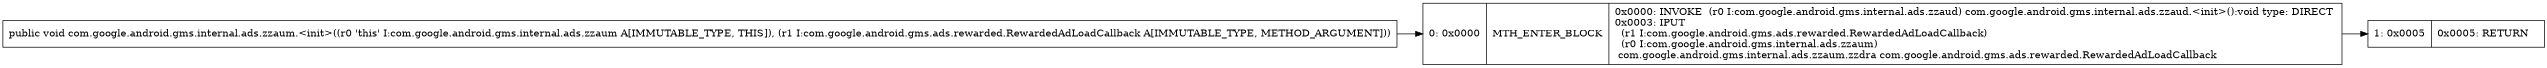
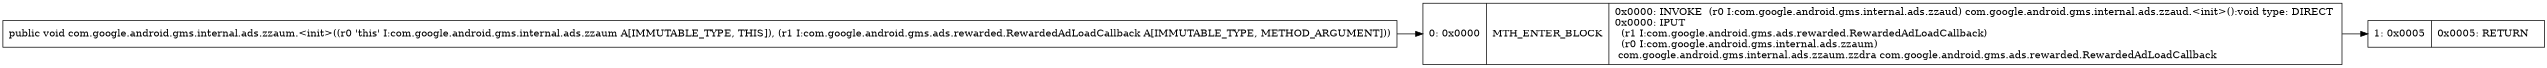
(1653, 23) -> (1653, 23)
